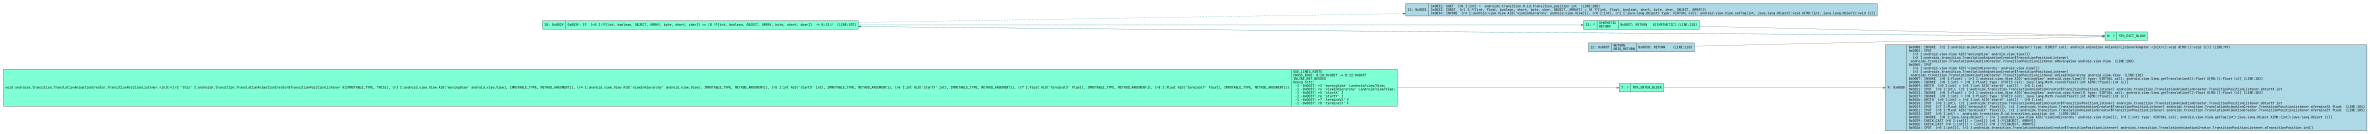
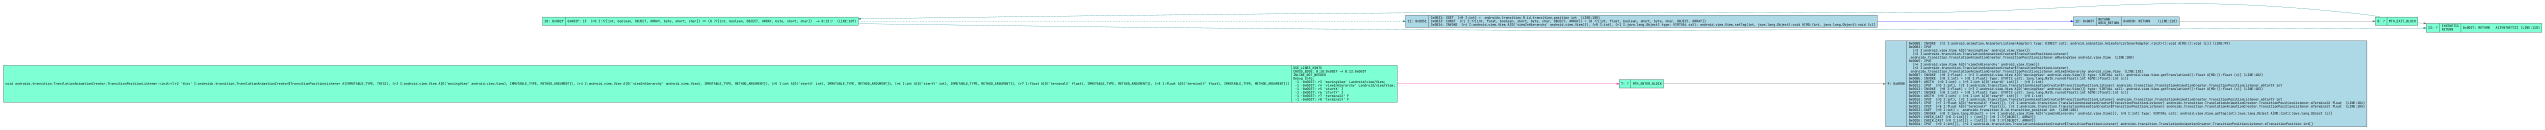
none -> (1974, 21)
(1901, 31) -> (2421, 23)
